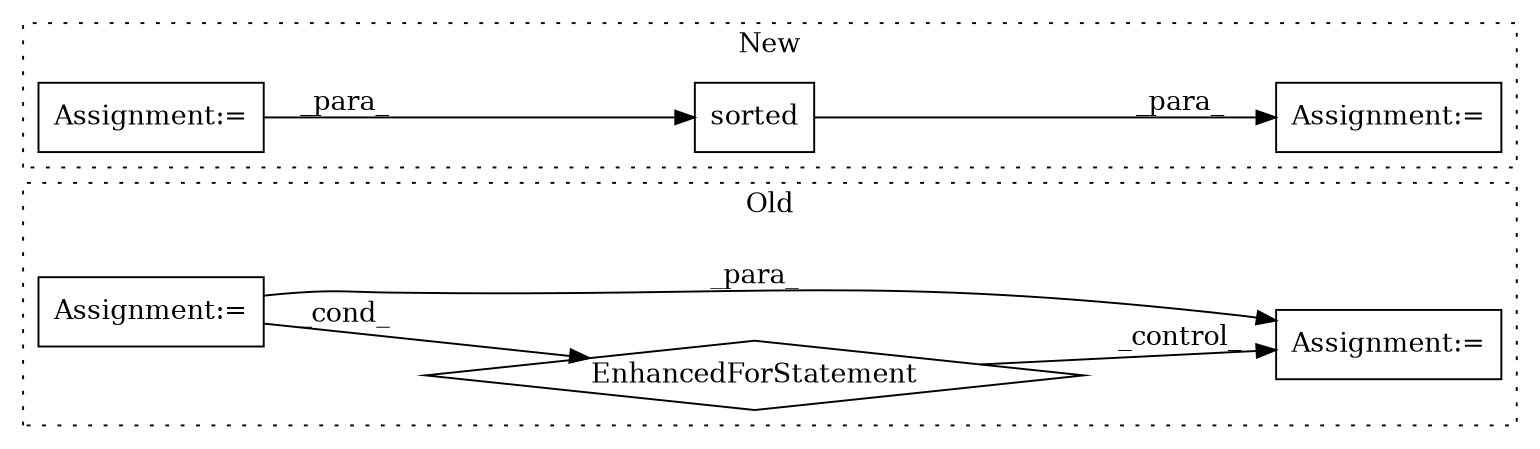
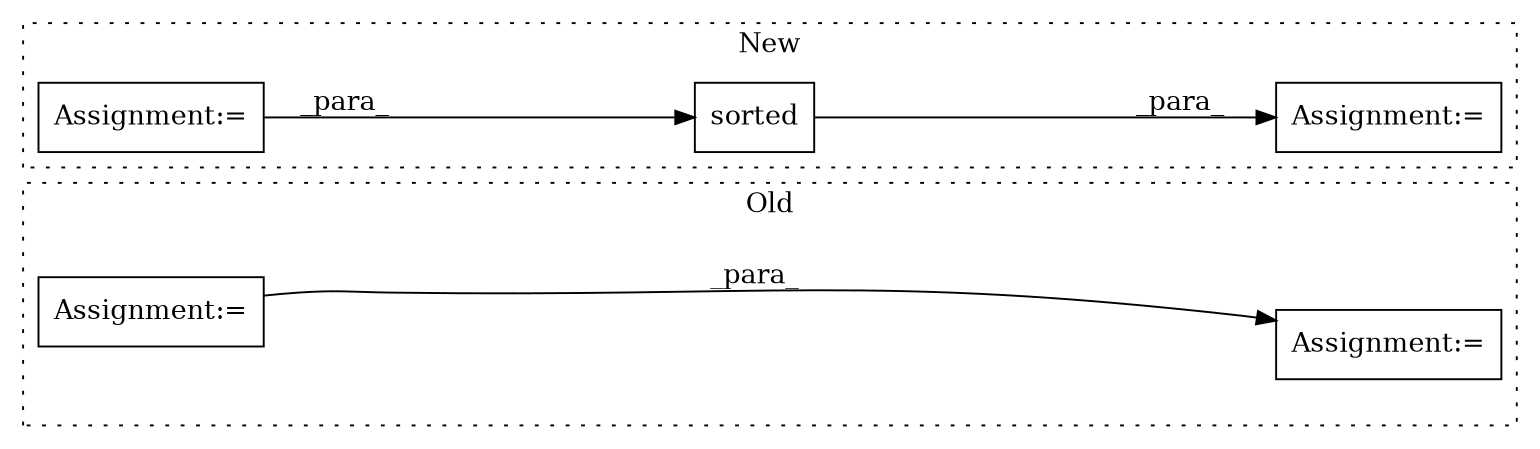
(755, 375) -> none
